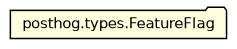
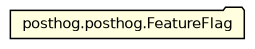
(118, 24) -> (127, 24)
